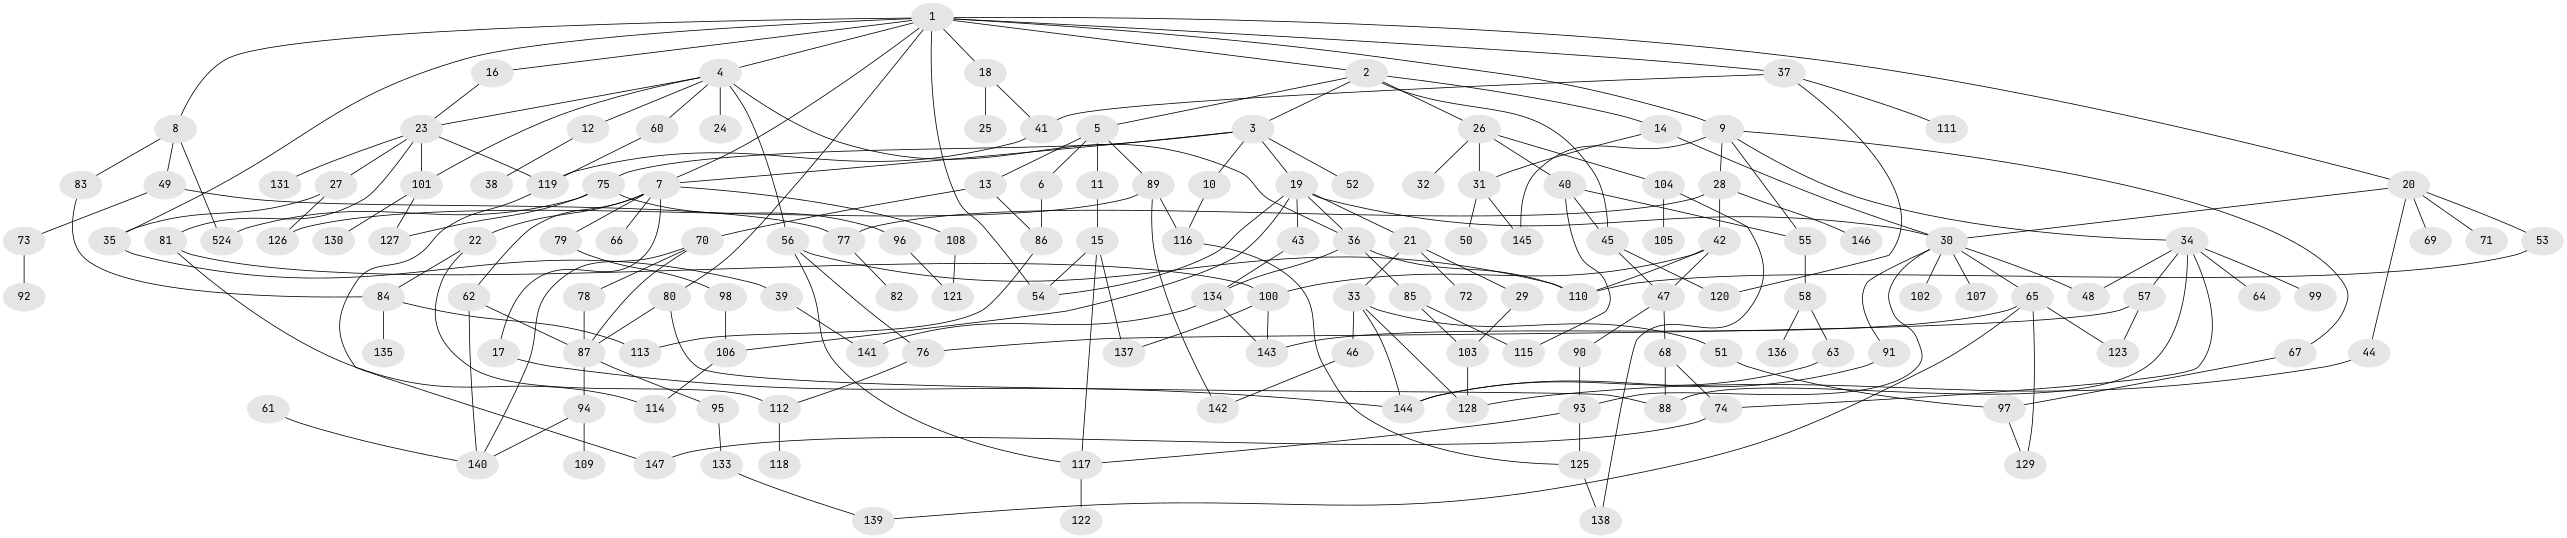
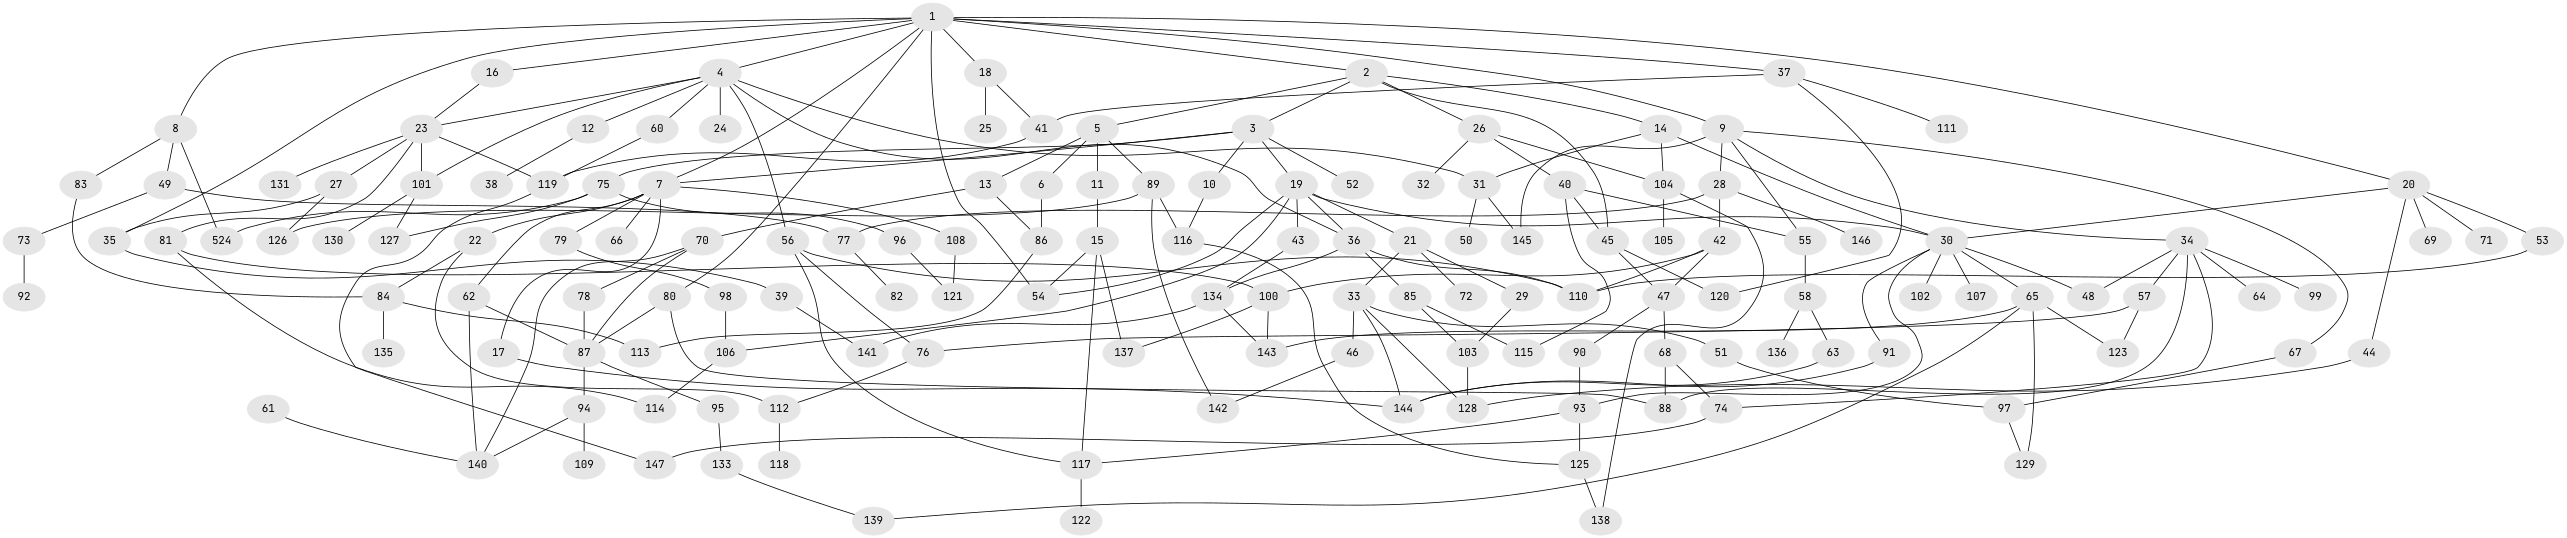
(1479, 157) -> (1079, 155)
none -> (1662, 157)
